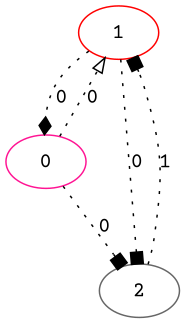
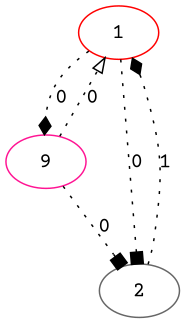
(46, 162) -> (46, 162)
(160, 167) -> (160, 169)
